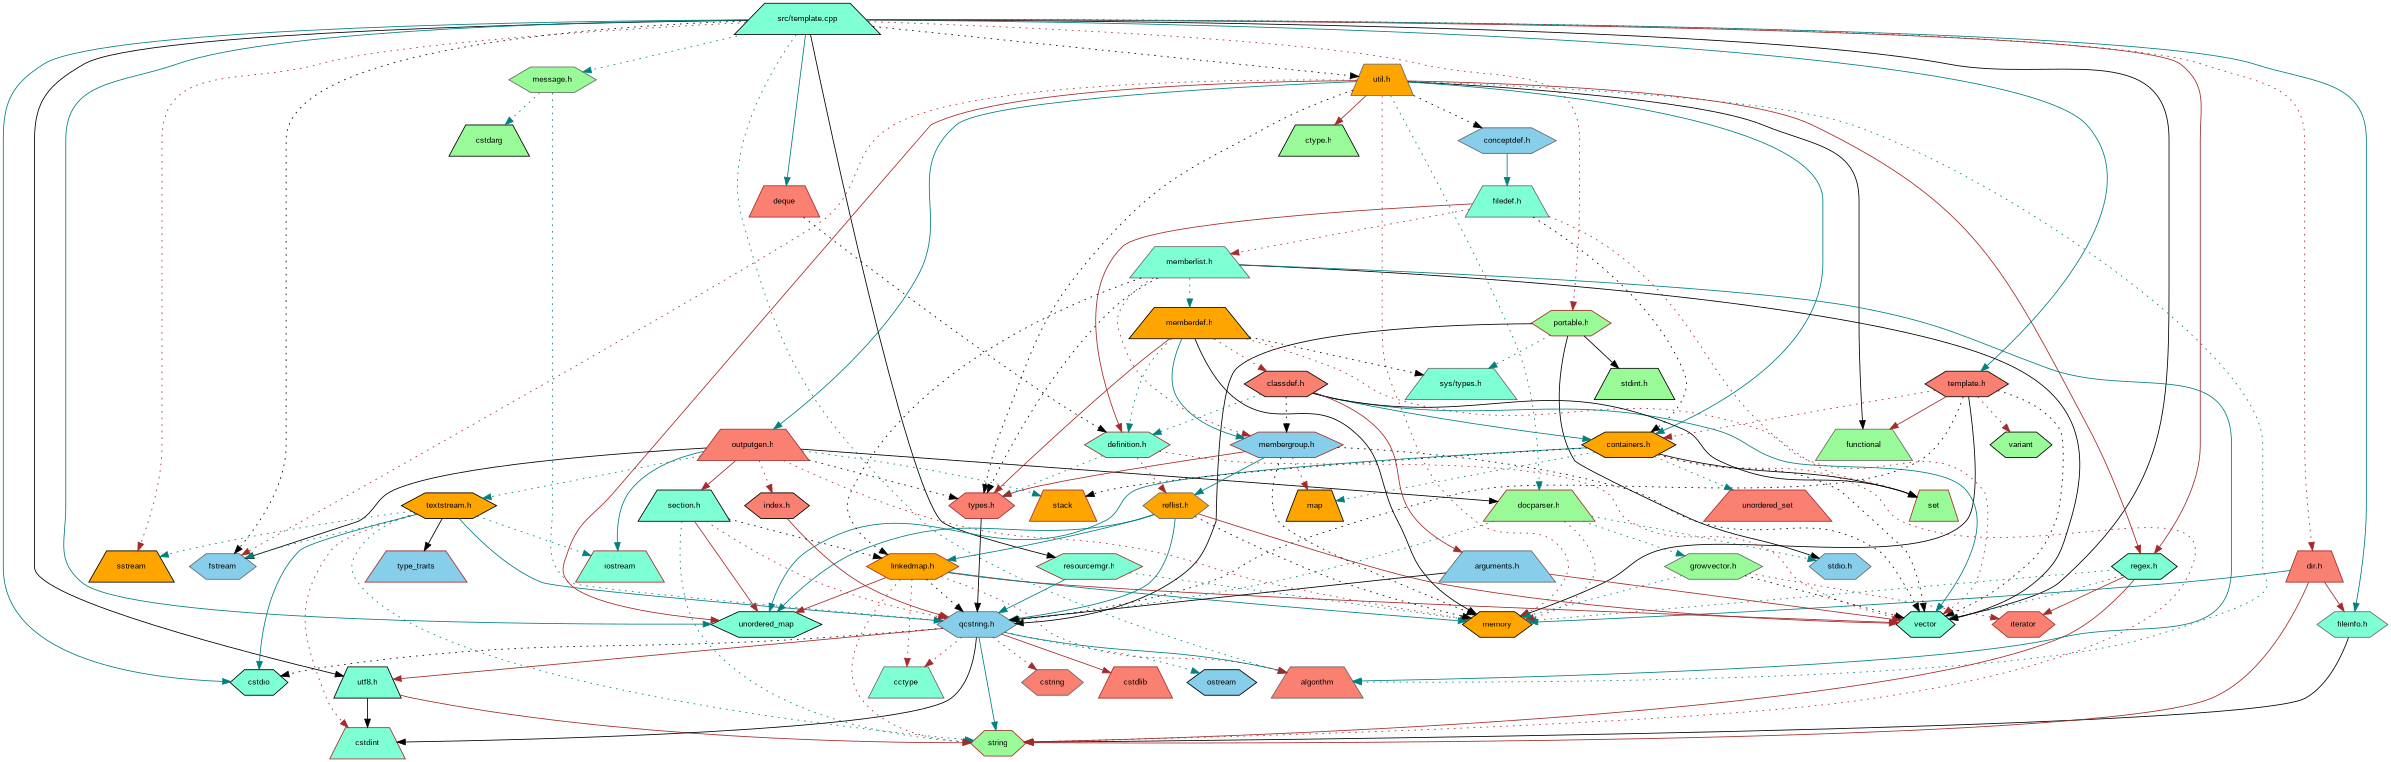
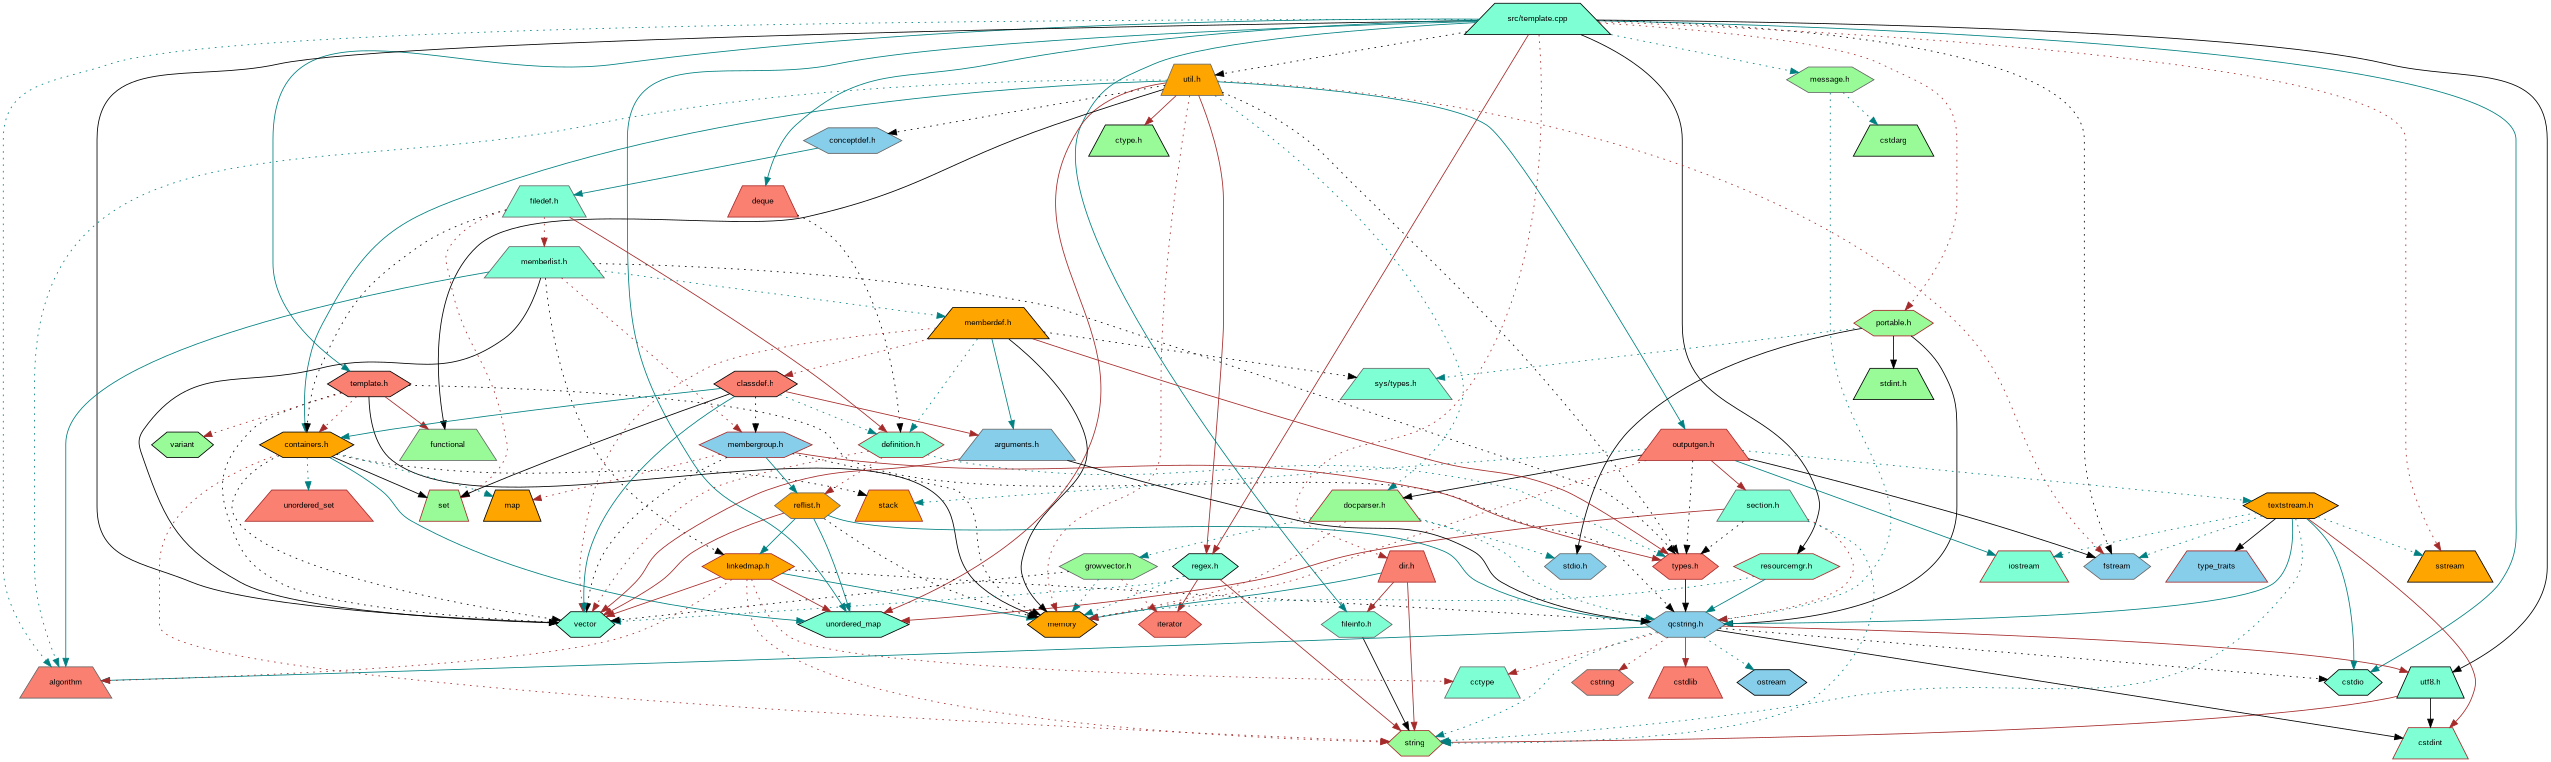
(1178, 400) -> (1002, 380)
(684, 506) -> (1763, 506)
(777, 506) -> none
(794, 536) -> (1726, 535)
(310, 591) -> (2419, 607)
(987, 680) -> (1548, 679)
